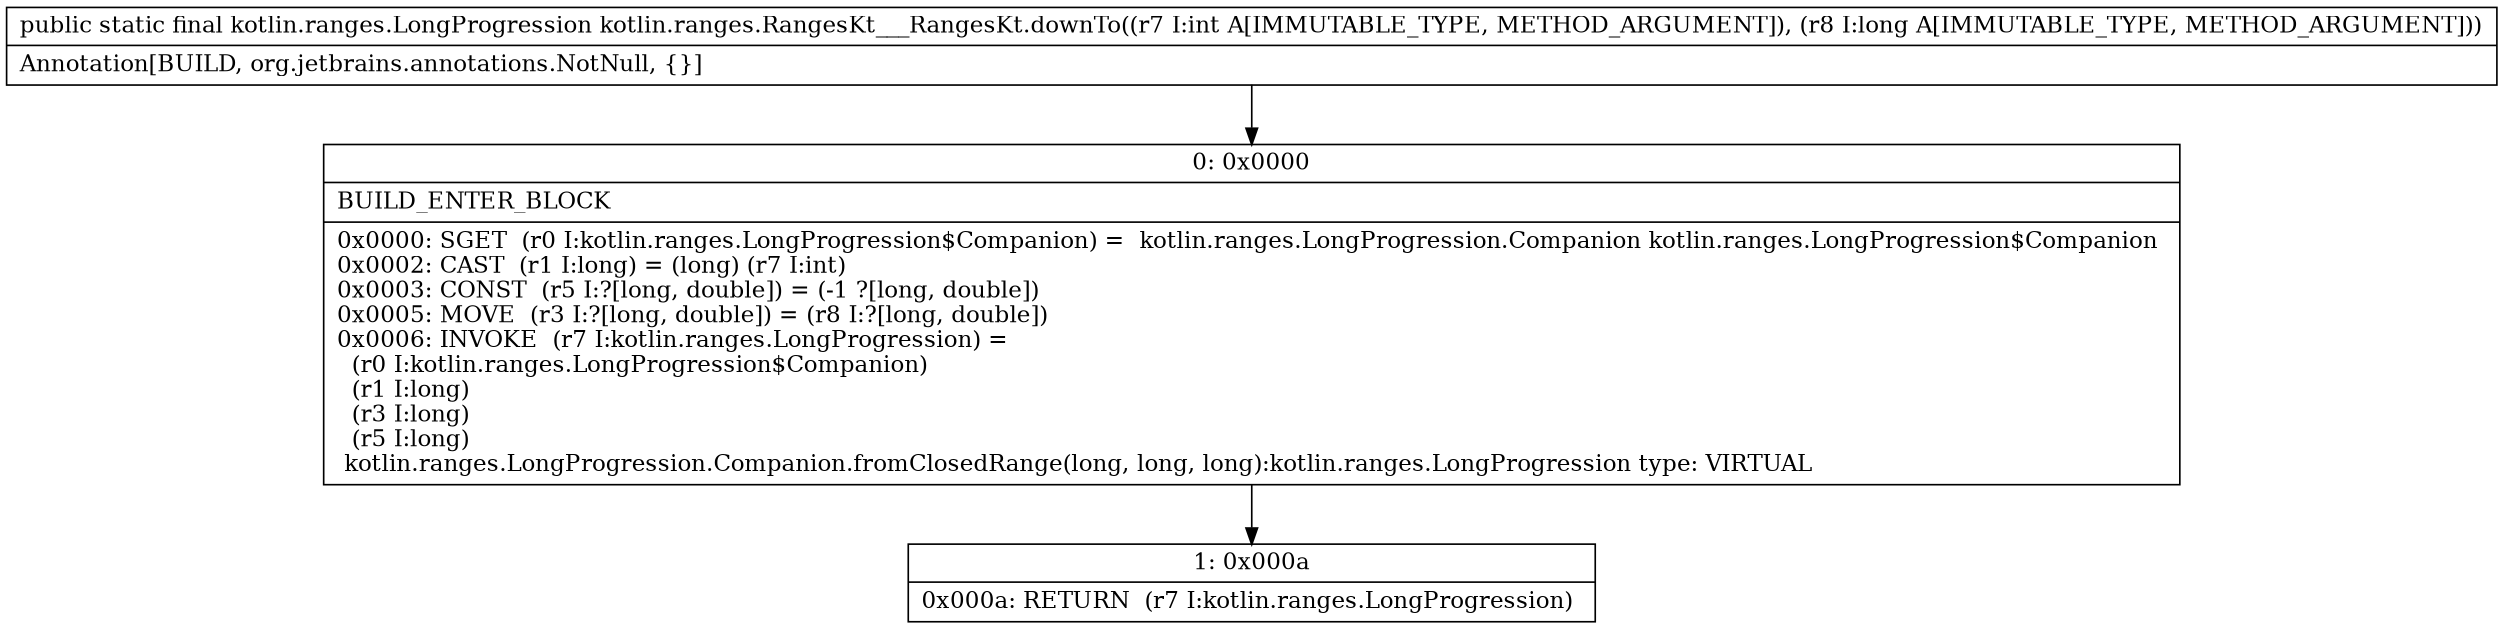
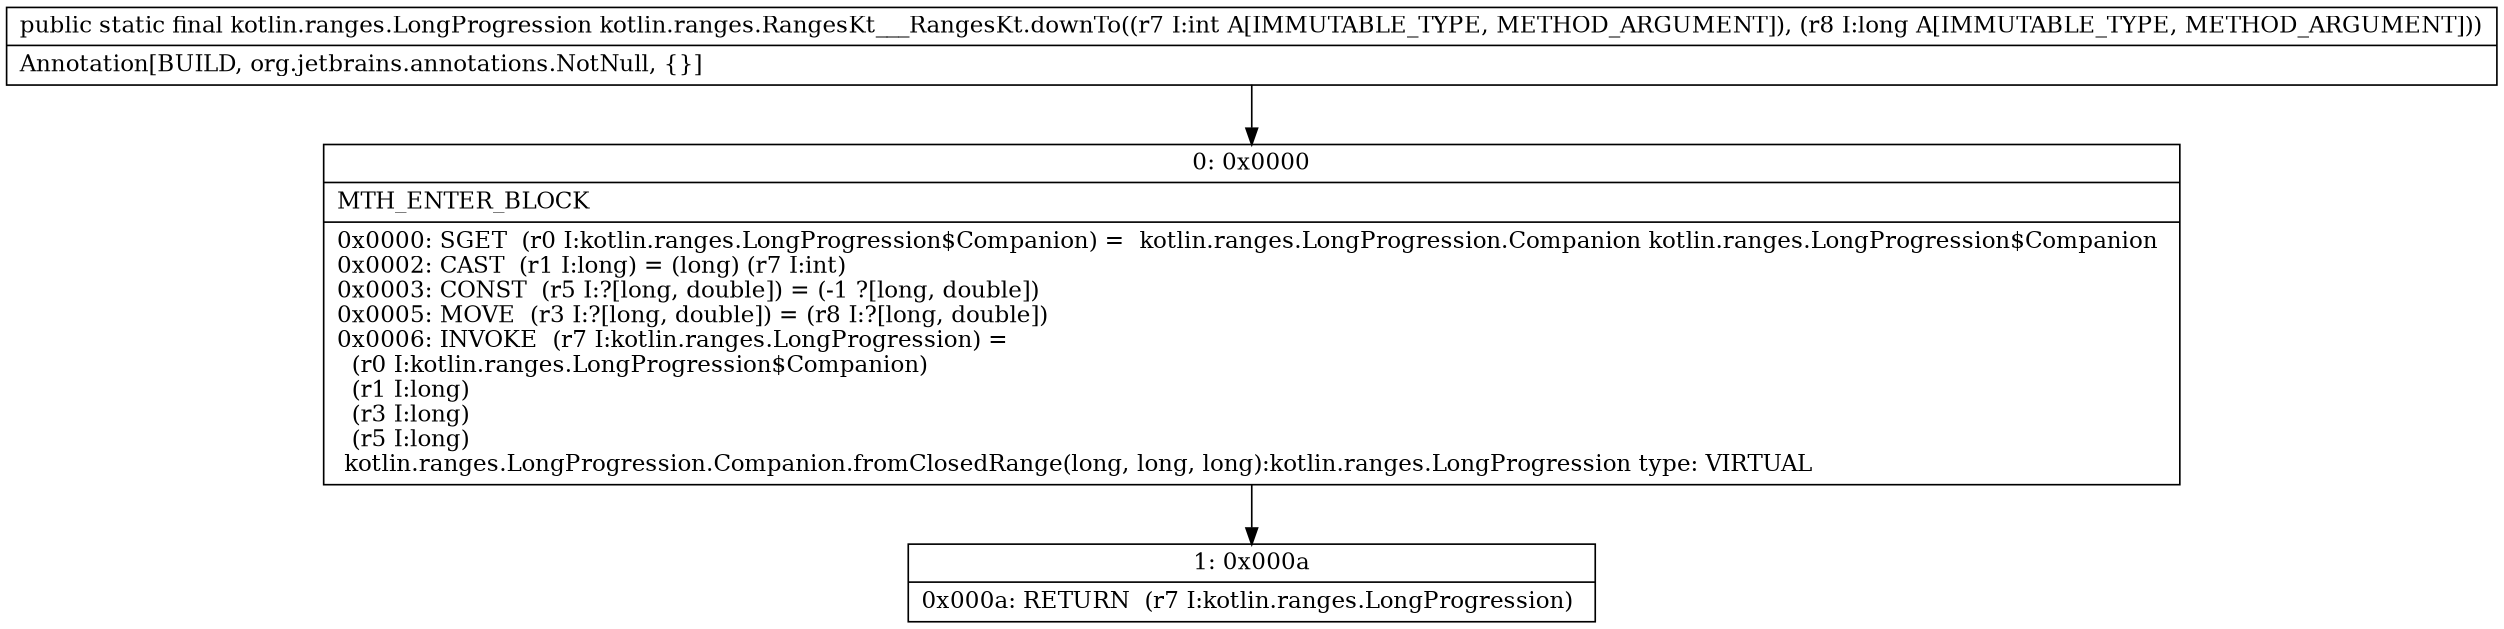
(474, 201) -> (464, 201)
